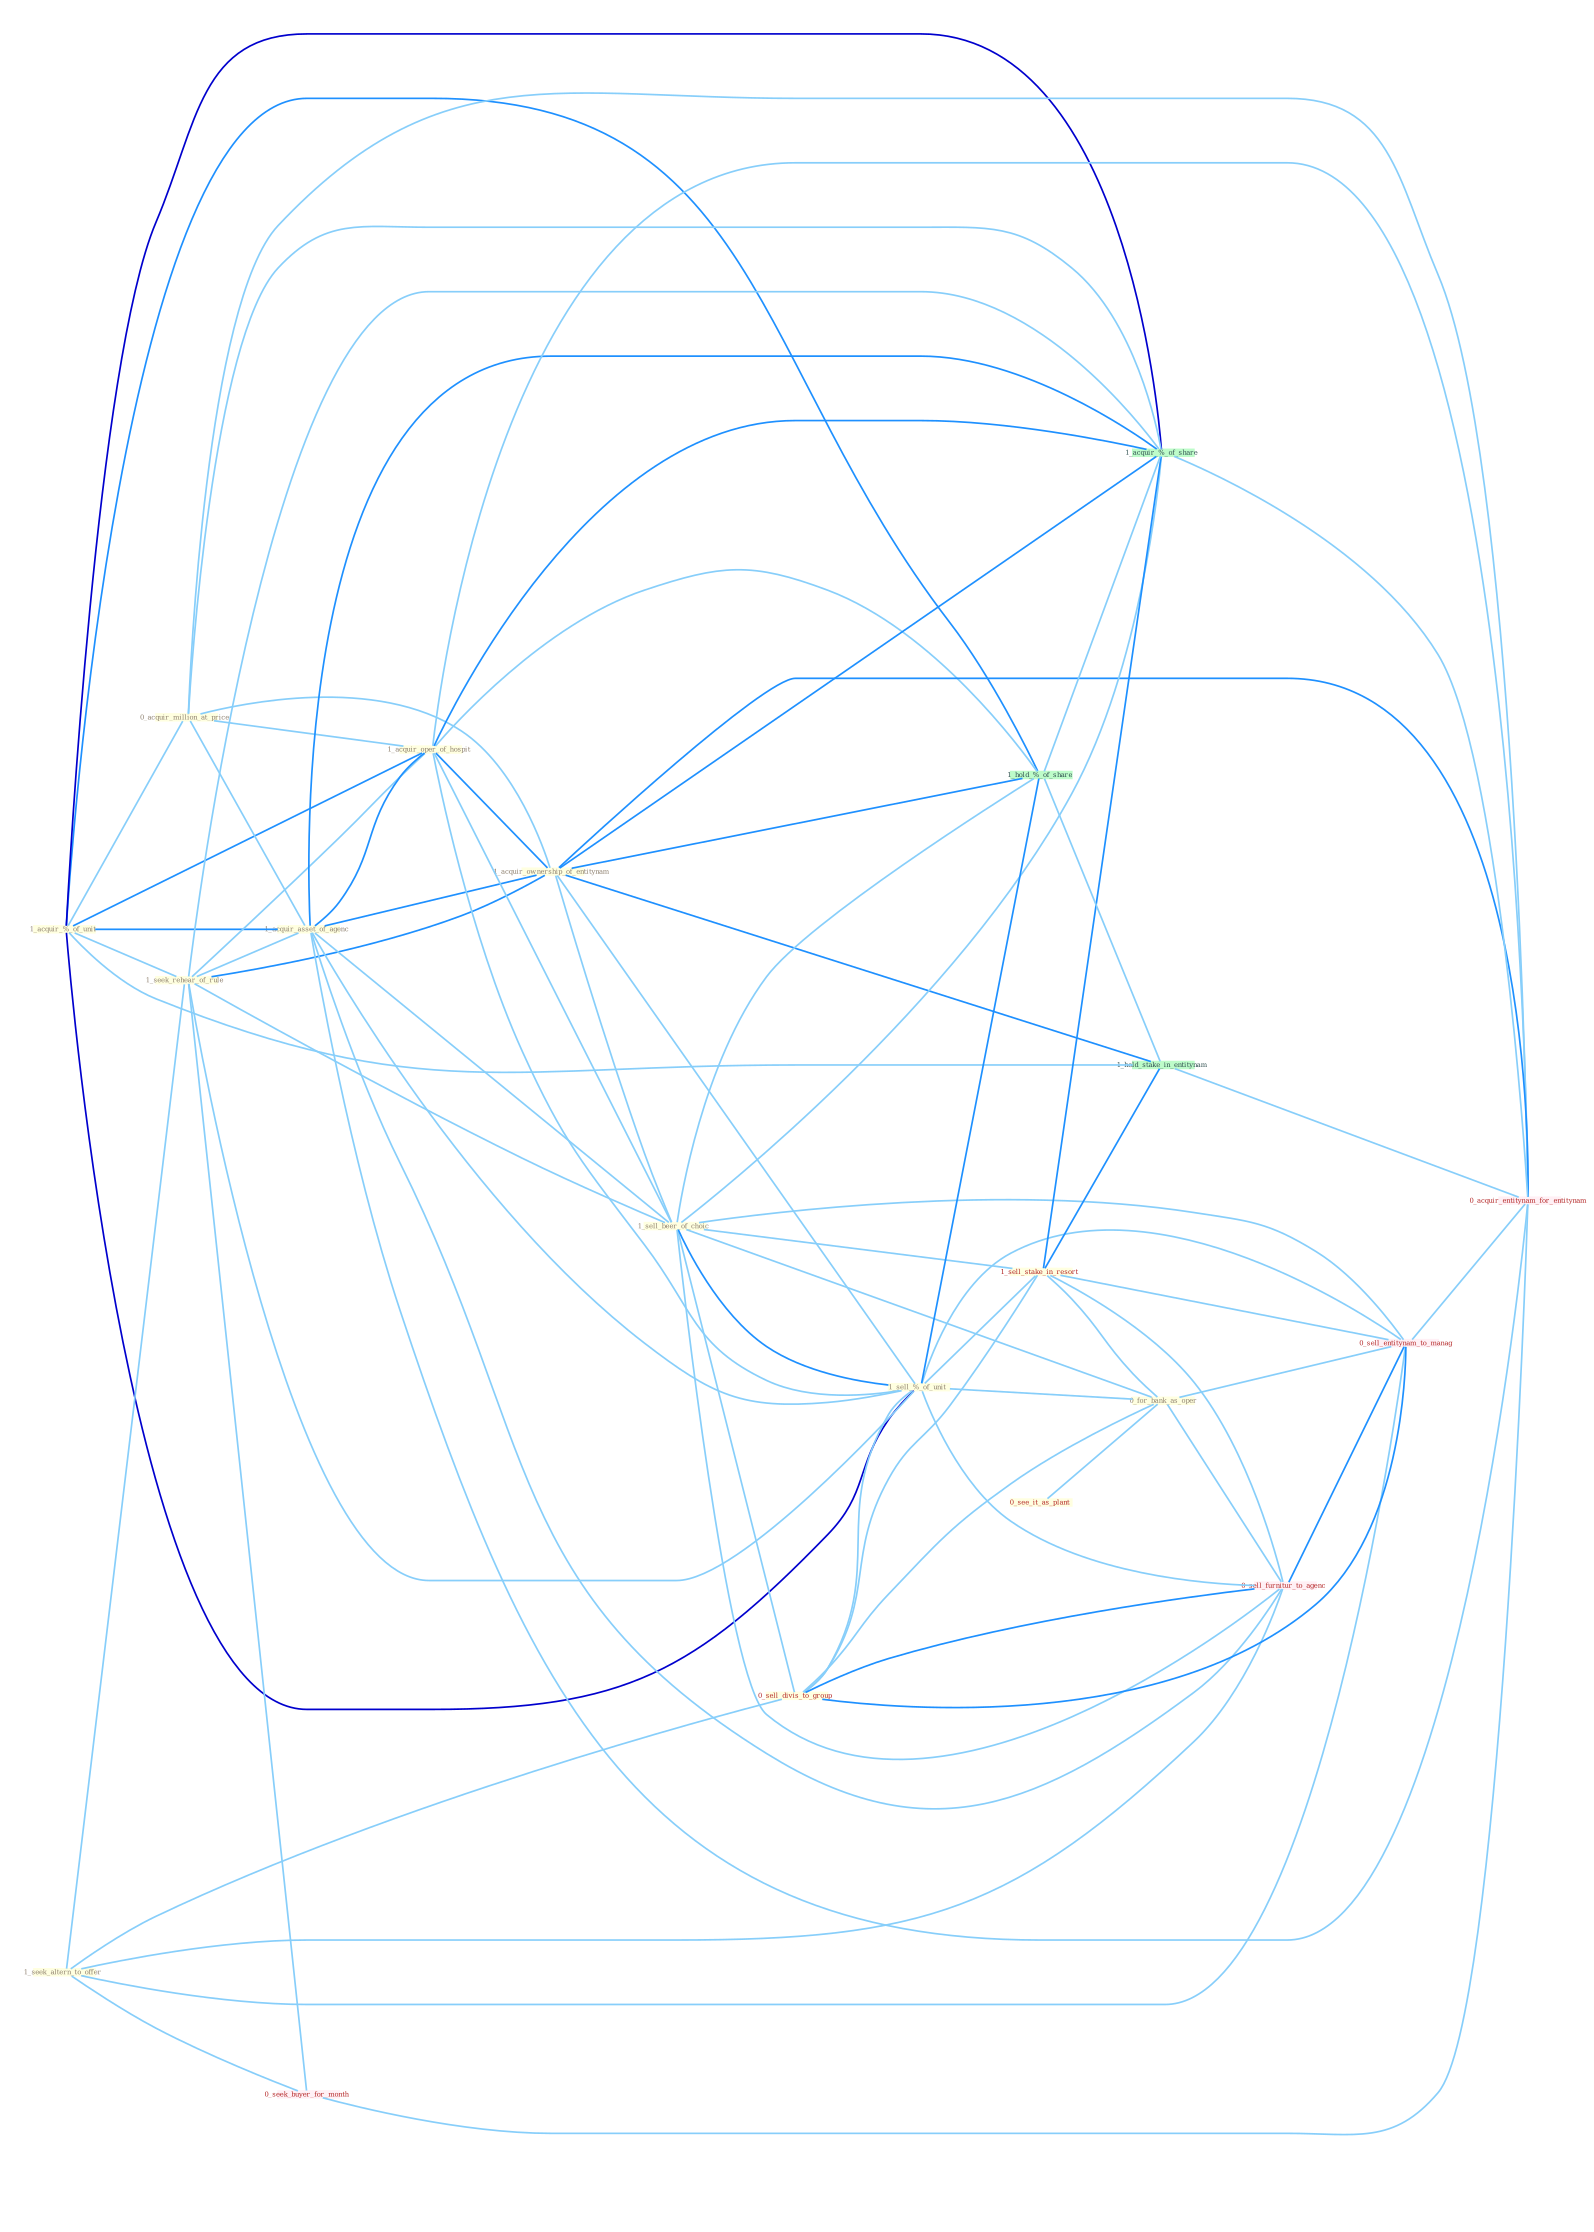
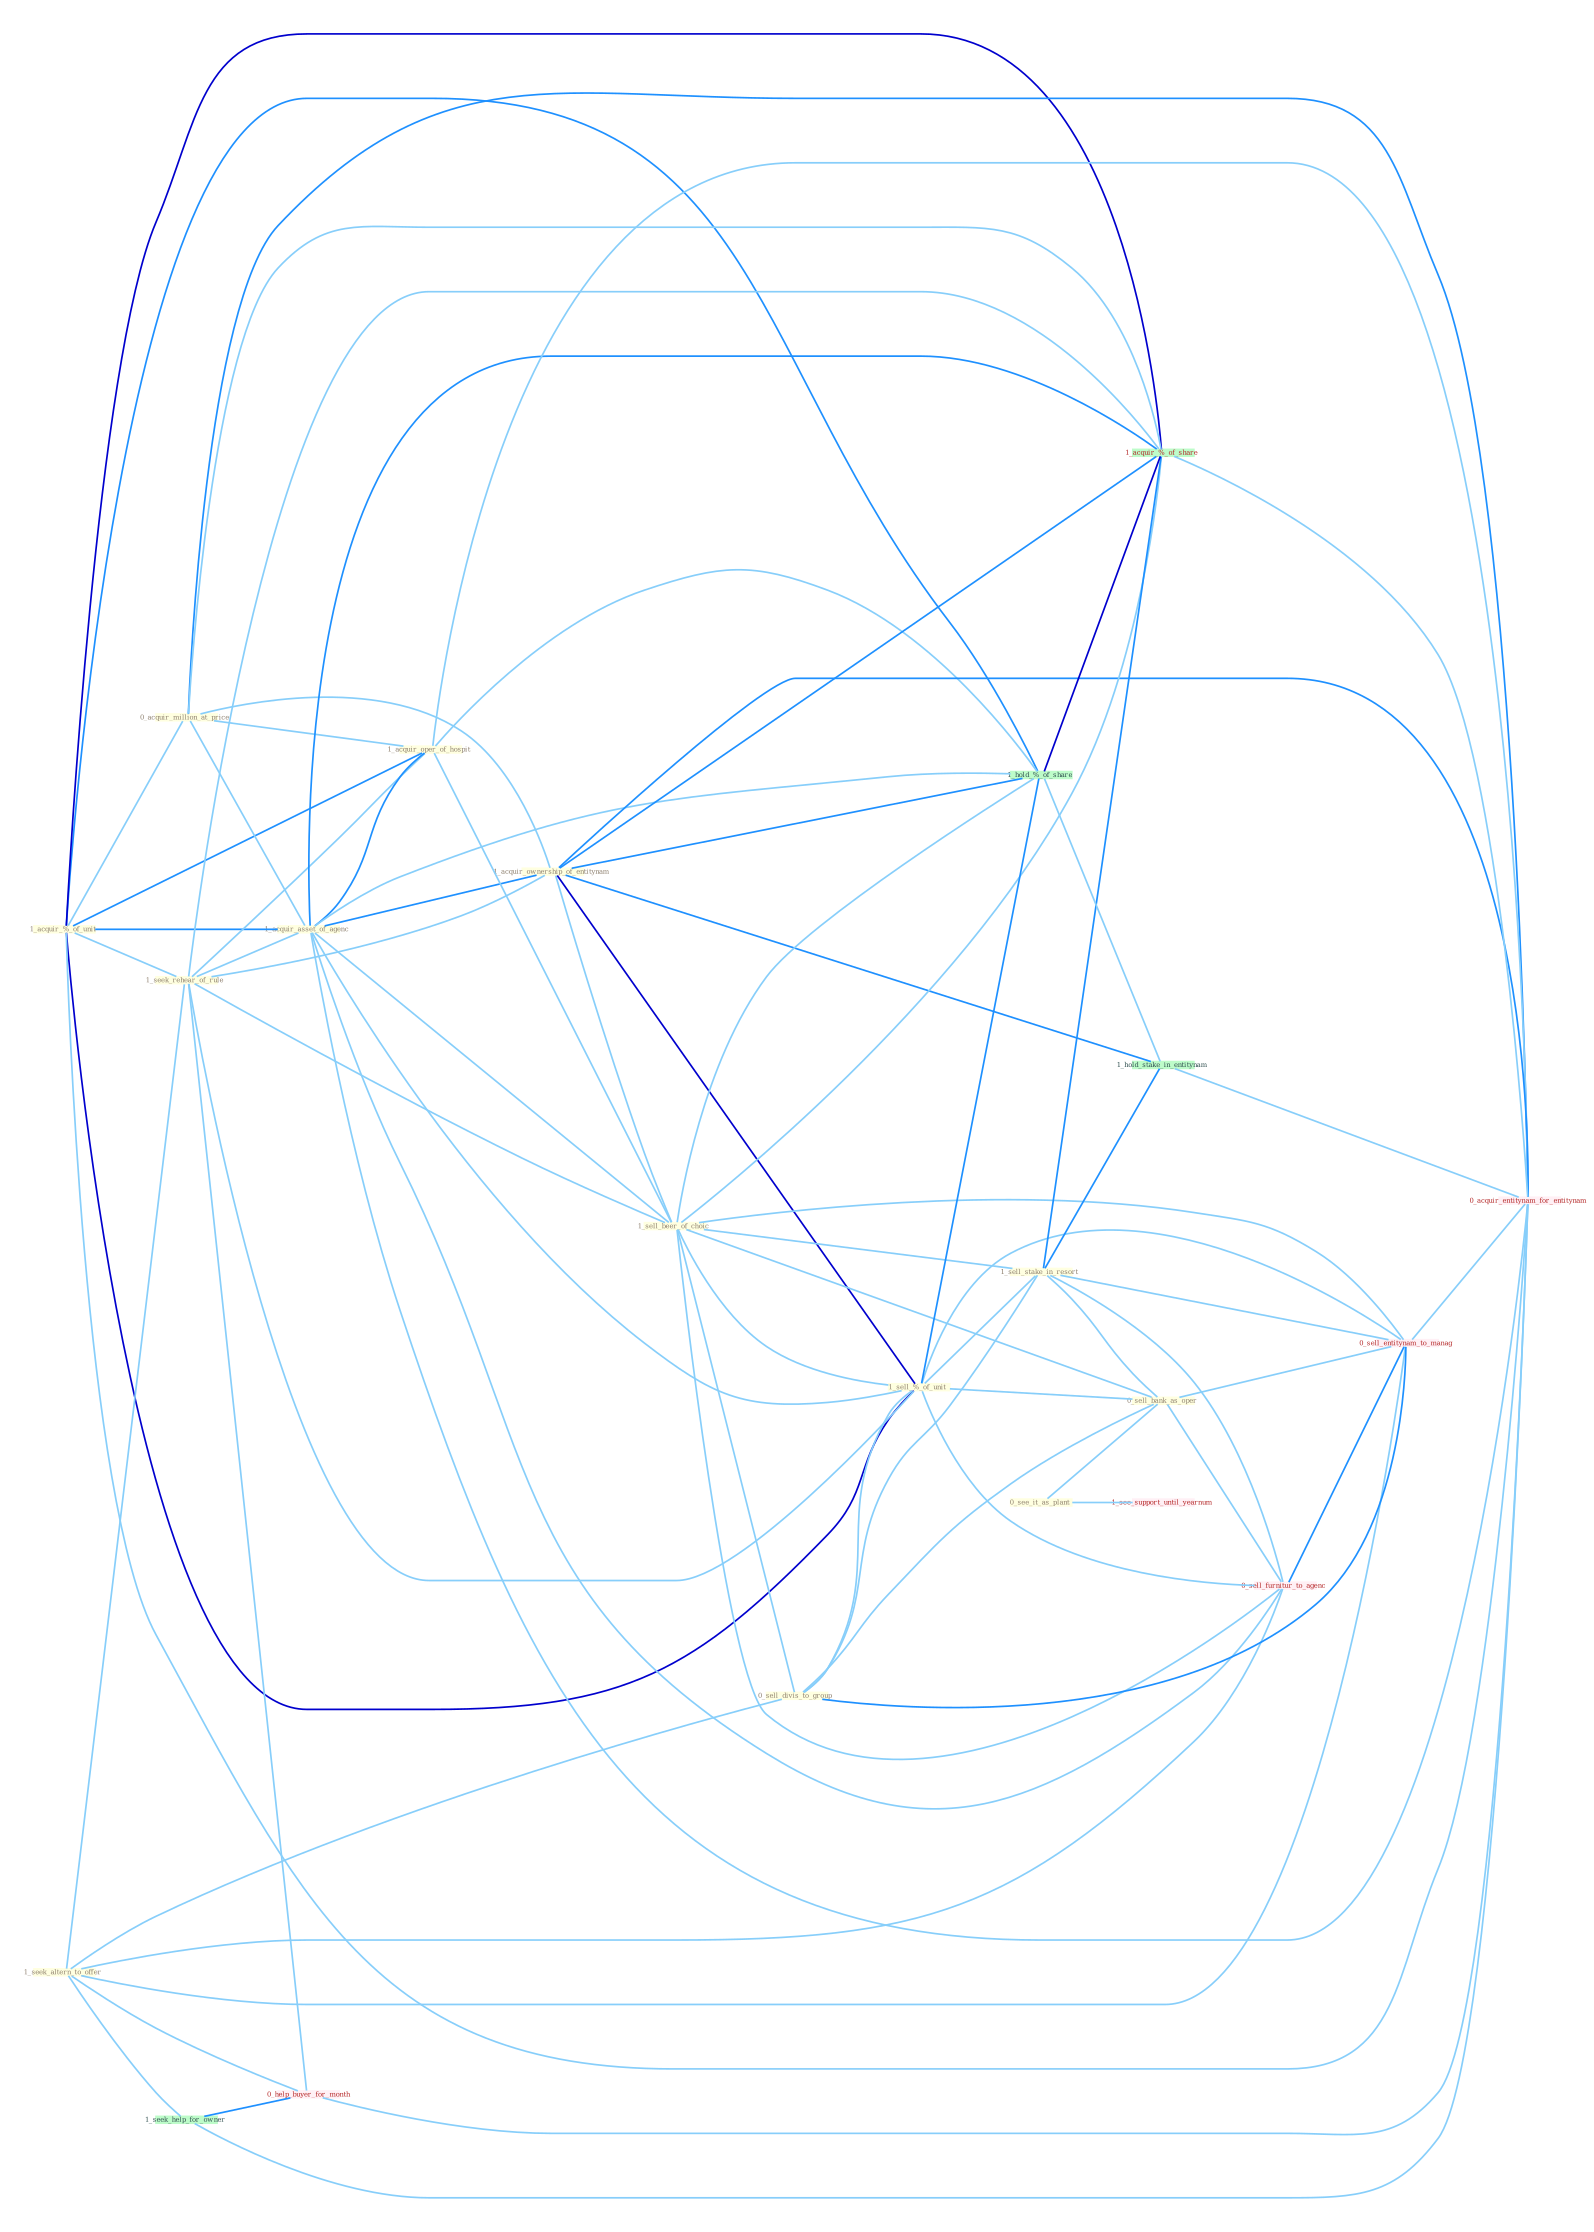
(1103, 98) -> (1103, 98)
(719, 435) -> none
(1163, 453) -> (1163, 453)
(1102, 614) -> (1102, 614)
none -> (687, 798)
(492, 810) -> none
(383, 941) -> (383, 941)
(557, 1071) -> (736, 2069)
(736, 1130) -> (736, 1130)
(591, 1174) -> none
(1041, 1272) -> (1041, 1272)
(759, 1341) -> (759, 1341)
(1163, 1401) -> (1163, 1401)
(1041, 1503) -> (1041, 1503)
none -> (1163, 1503)
(1026, 1625) -> none
(797, 1696) -> (797, 1696)
(309, 2094) -> (309, 2094)
none -> (187, 2120)
